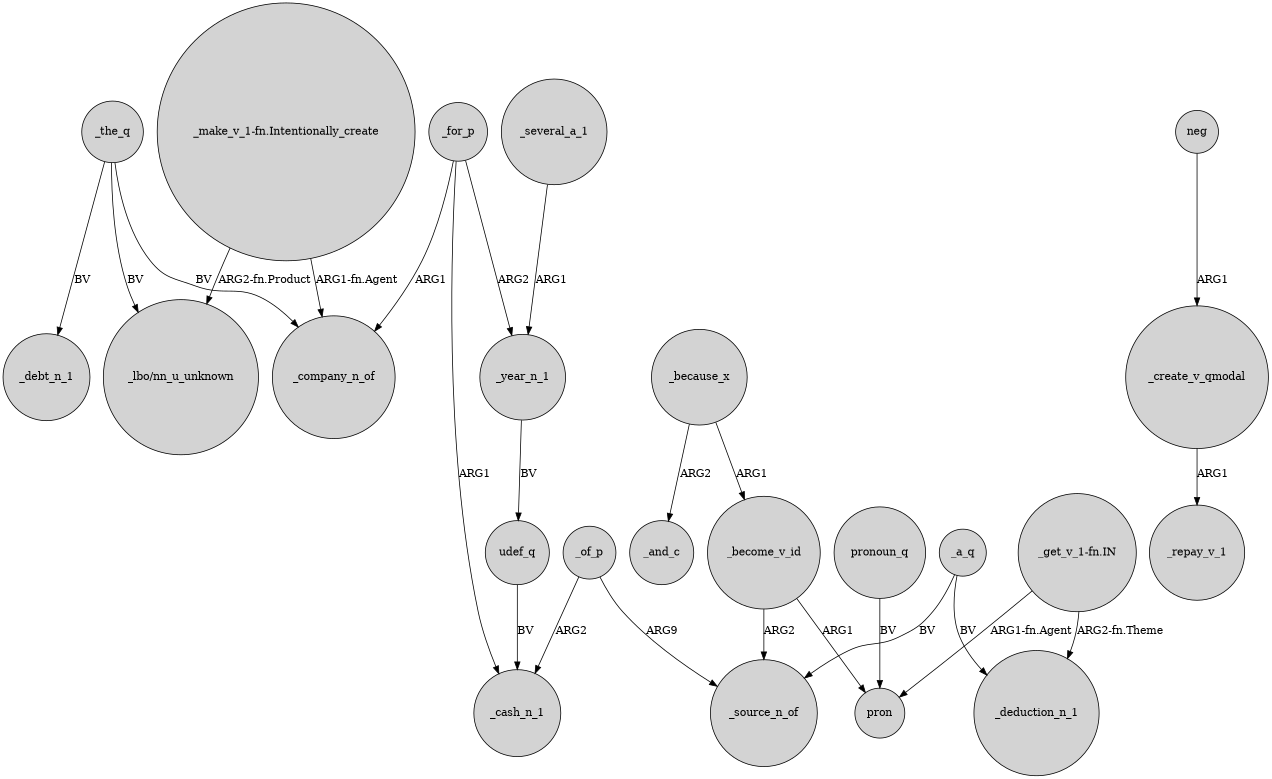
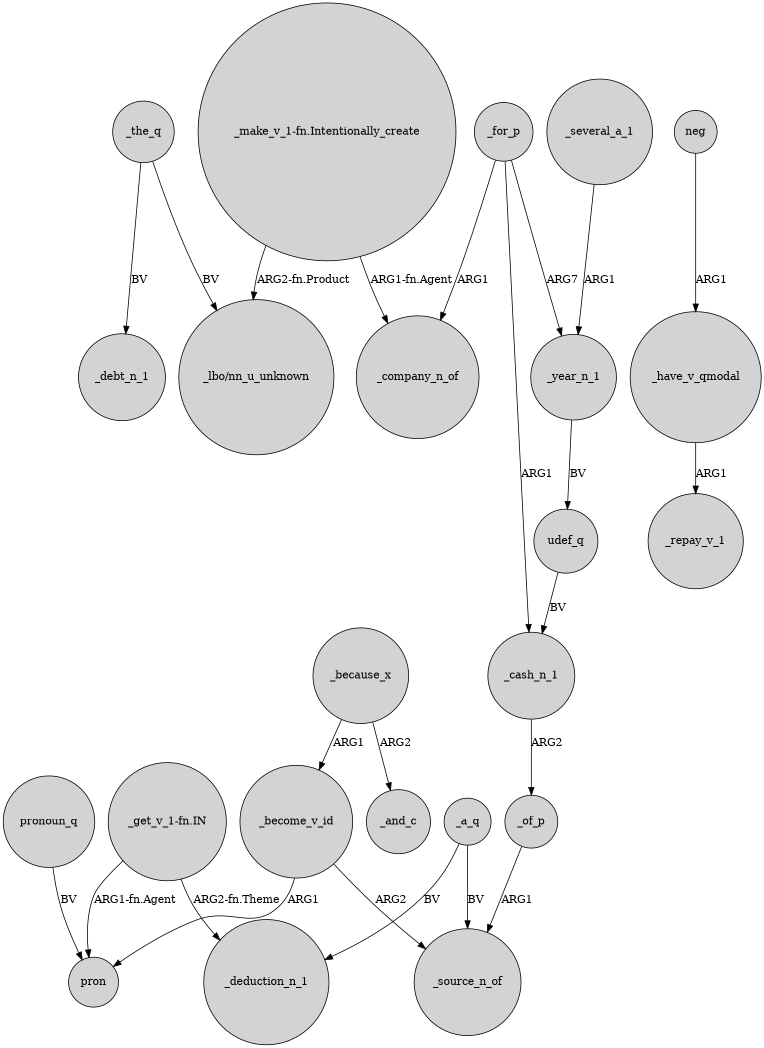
(171, 278) -> none
(514, 280) -> (562, 280)
(1197, 377) -> (696, 377)
(559, 621) -> (531, 753)
(662, 631) -> (517, 900)
